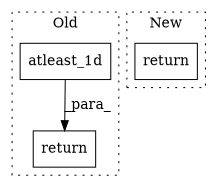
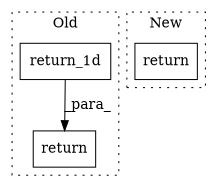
(65, 61) -> (65, 61)
